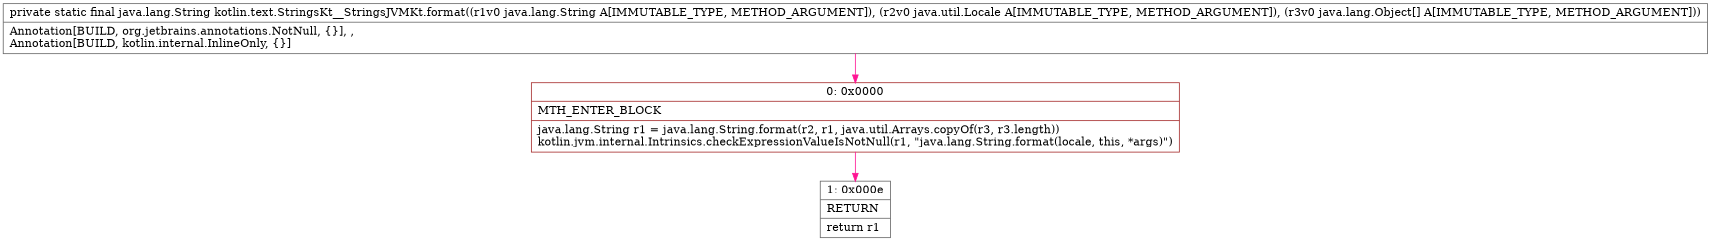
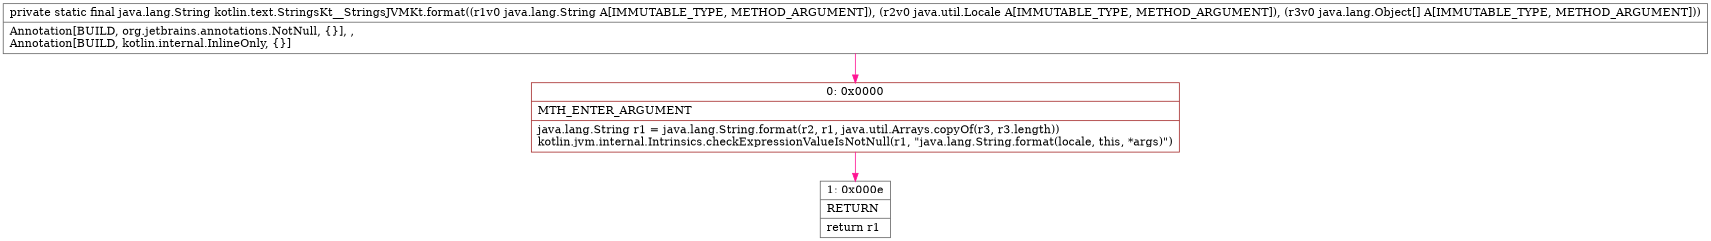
(600, 111) -> (615, 111)
